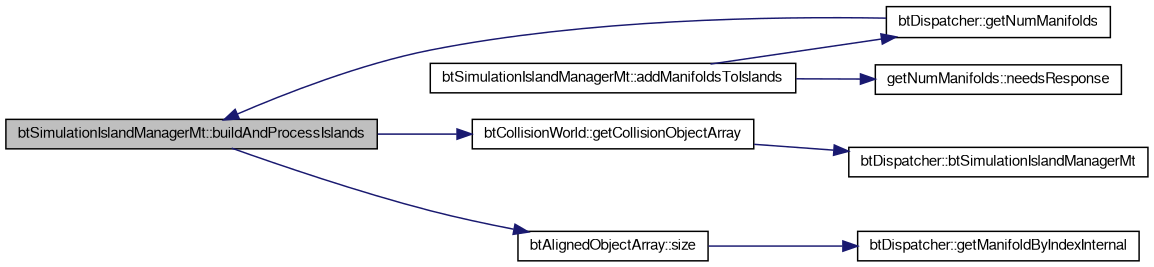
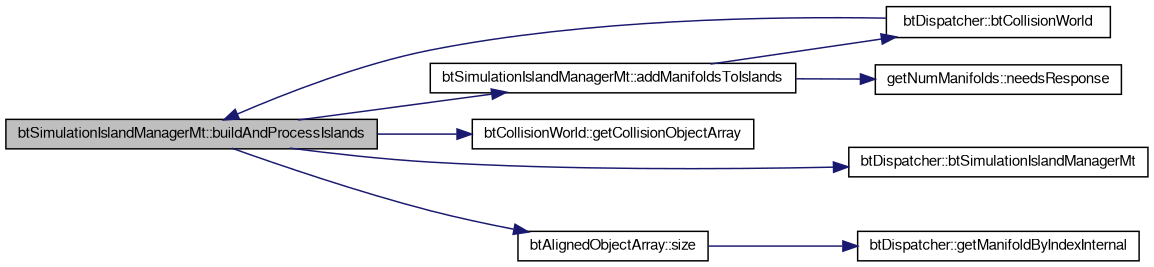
(998, 22) -> (998, 22)
none -> (395, 107)
(794, 147) -> (561, 167)
